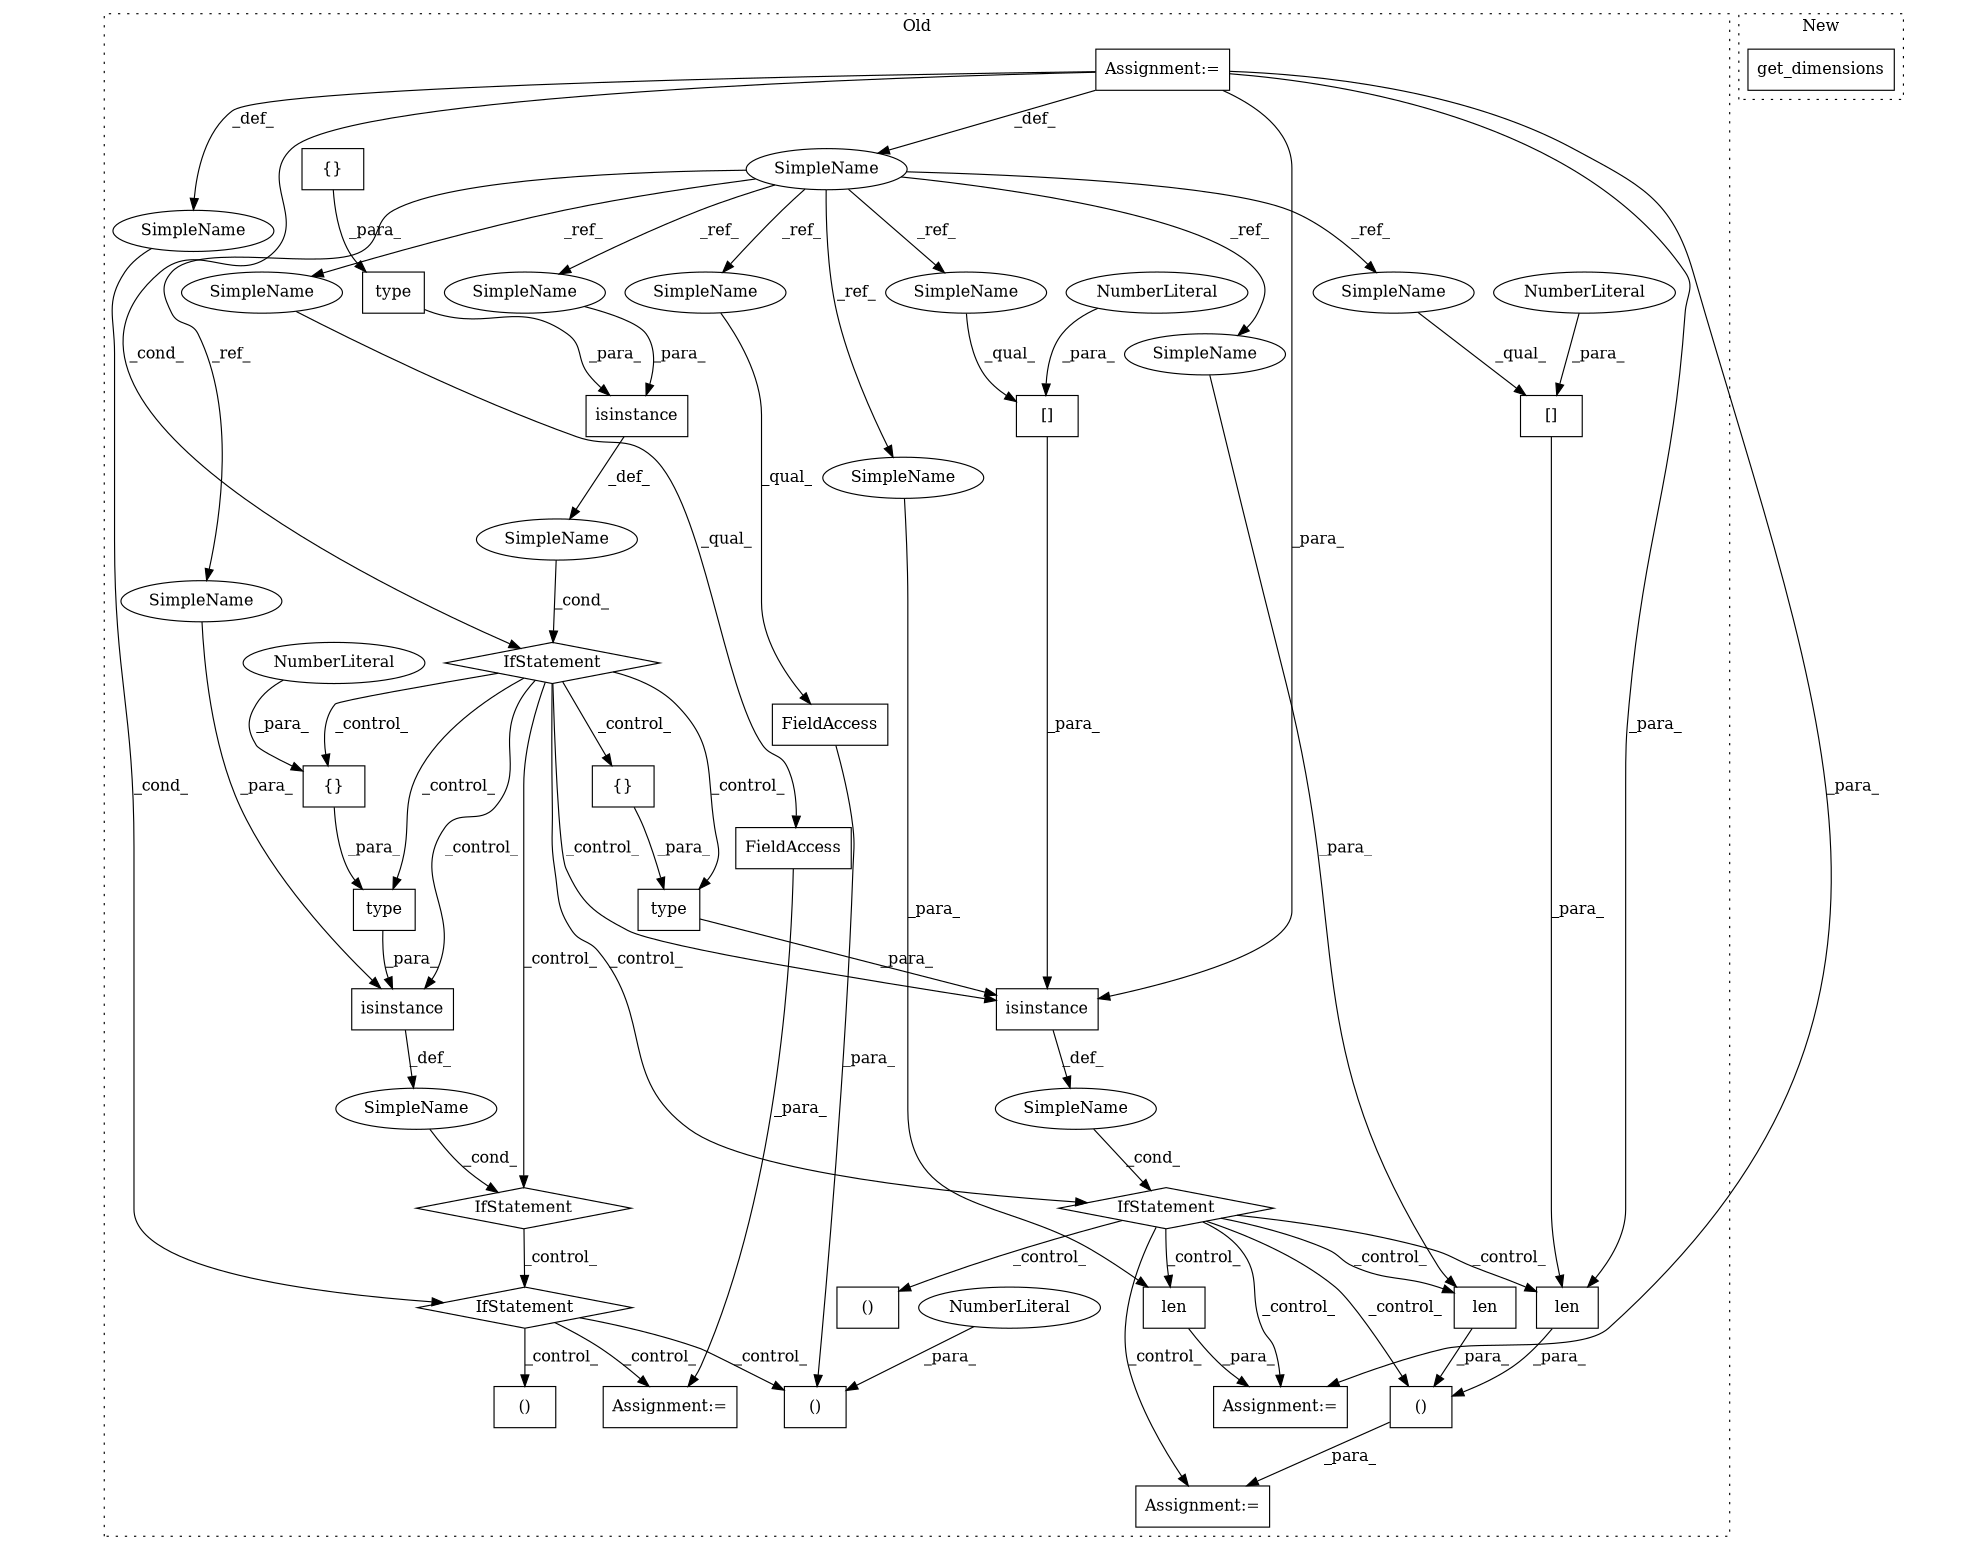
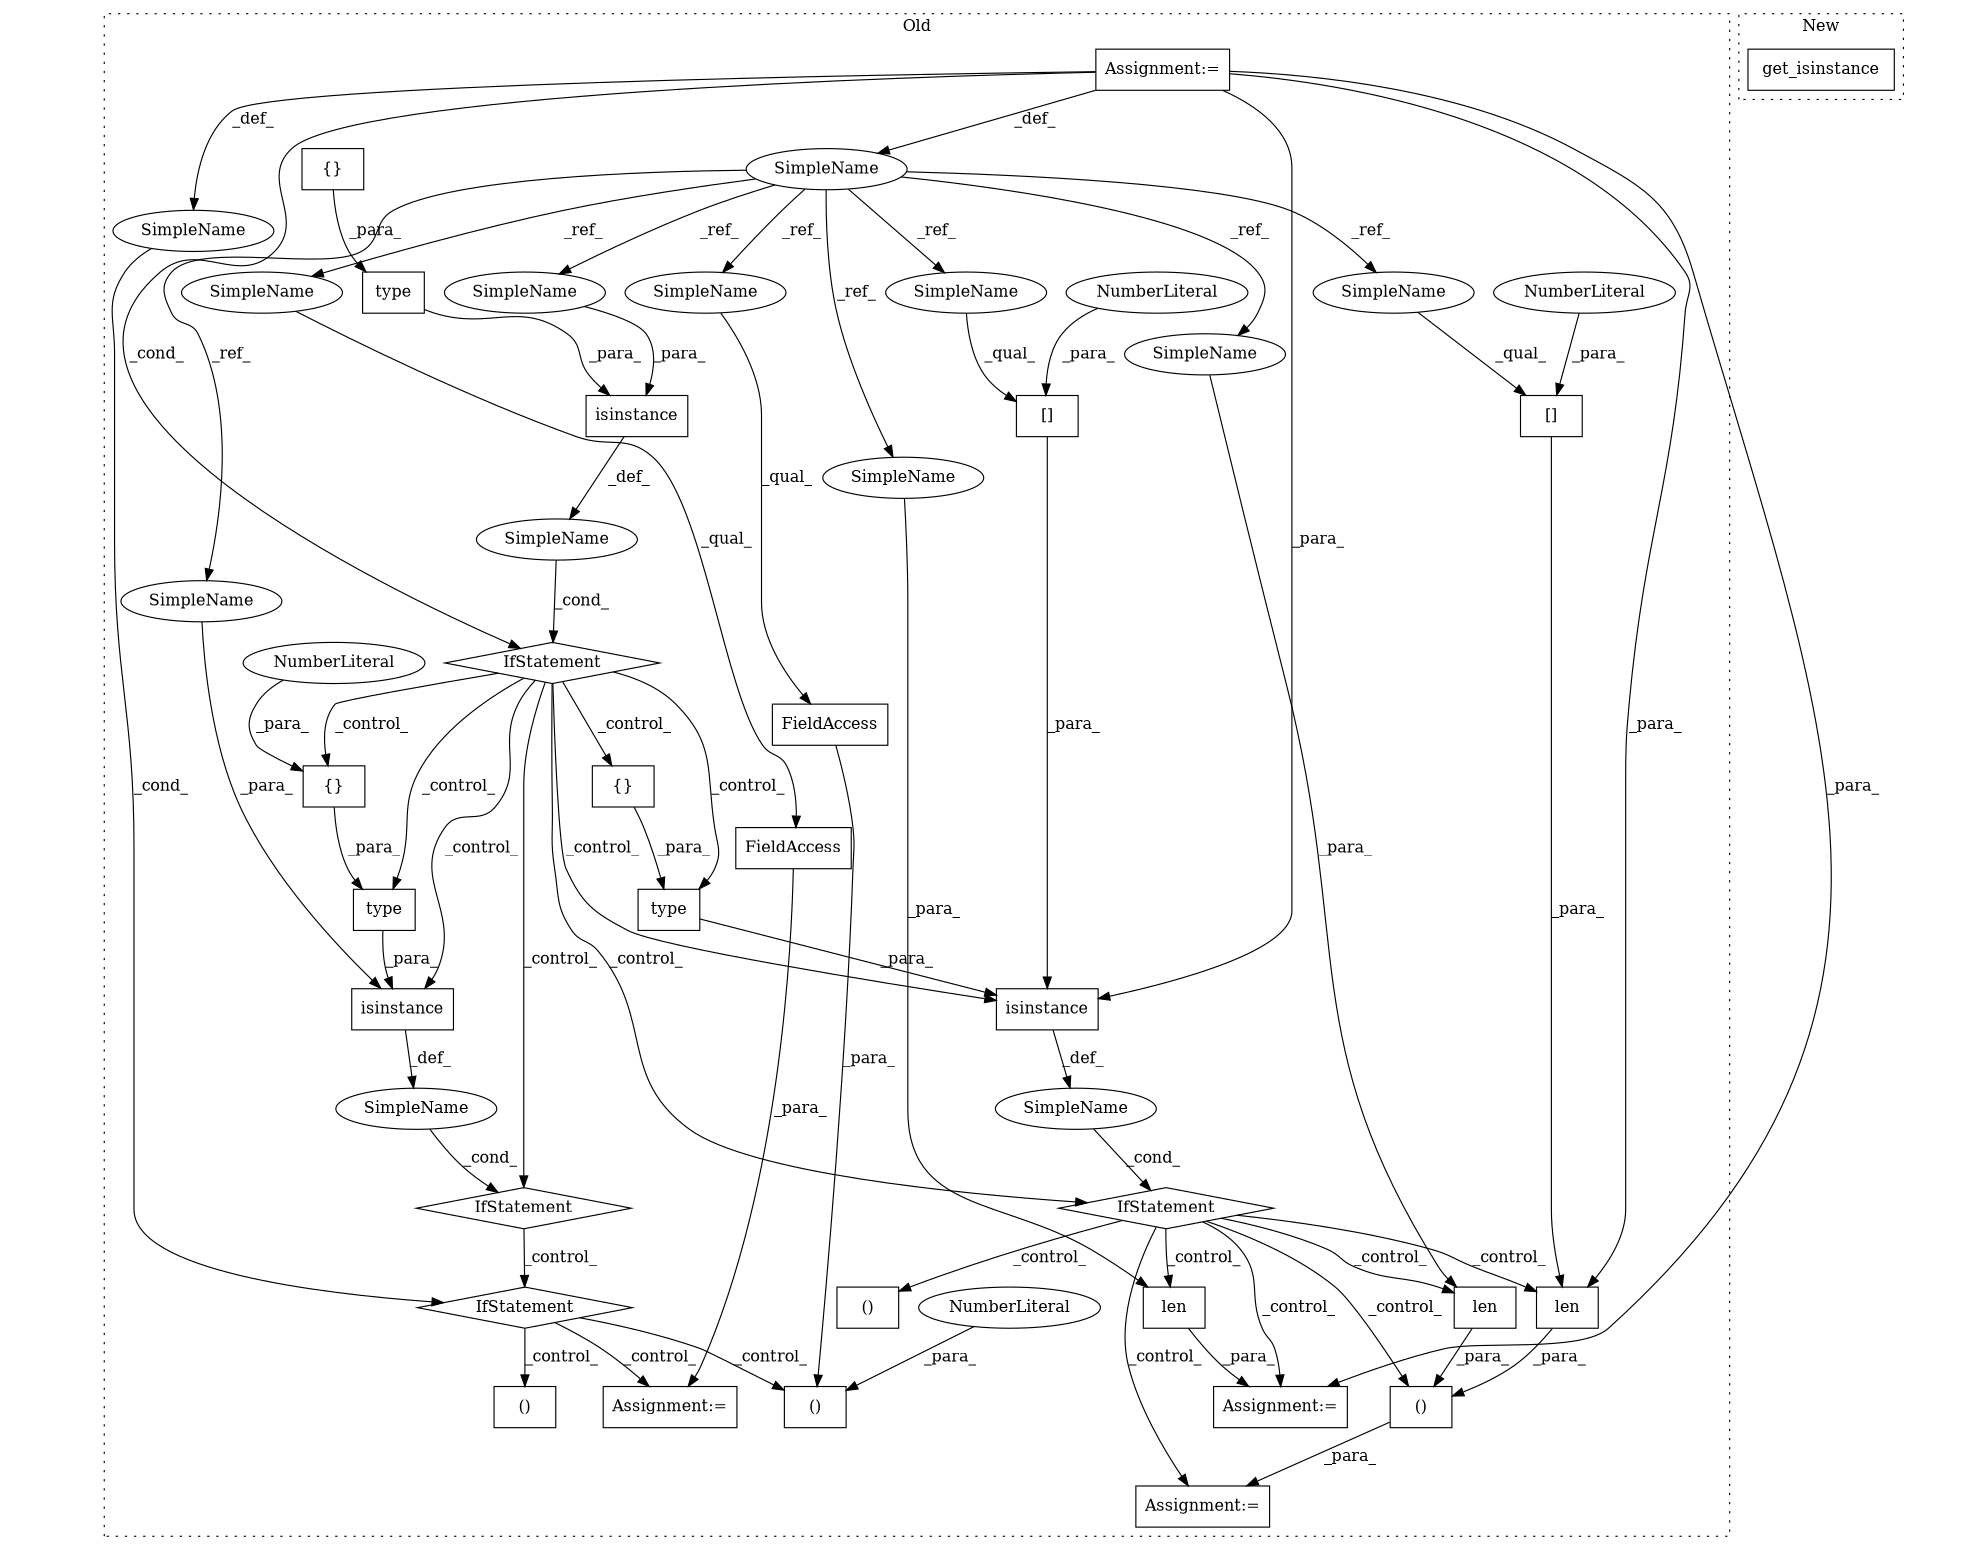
(1821, 70) -> (1821, 70)
